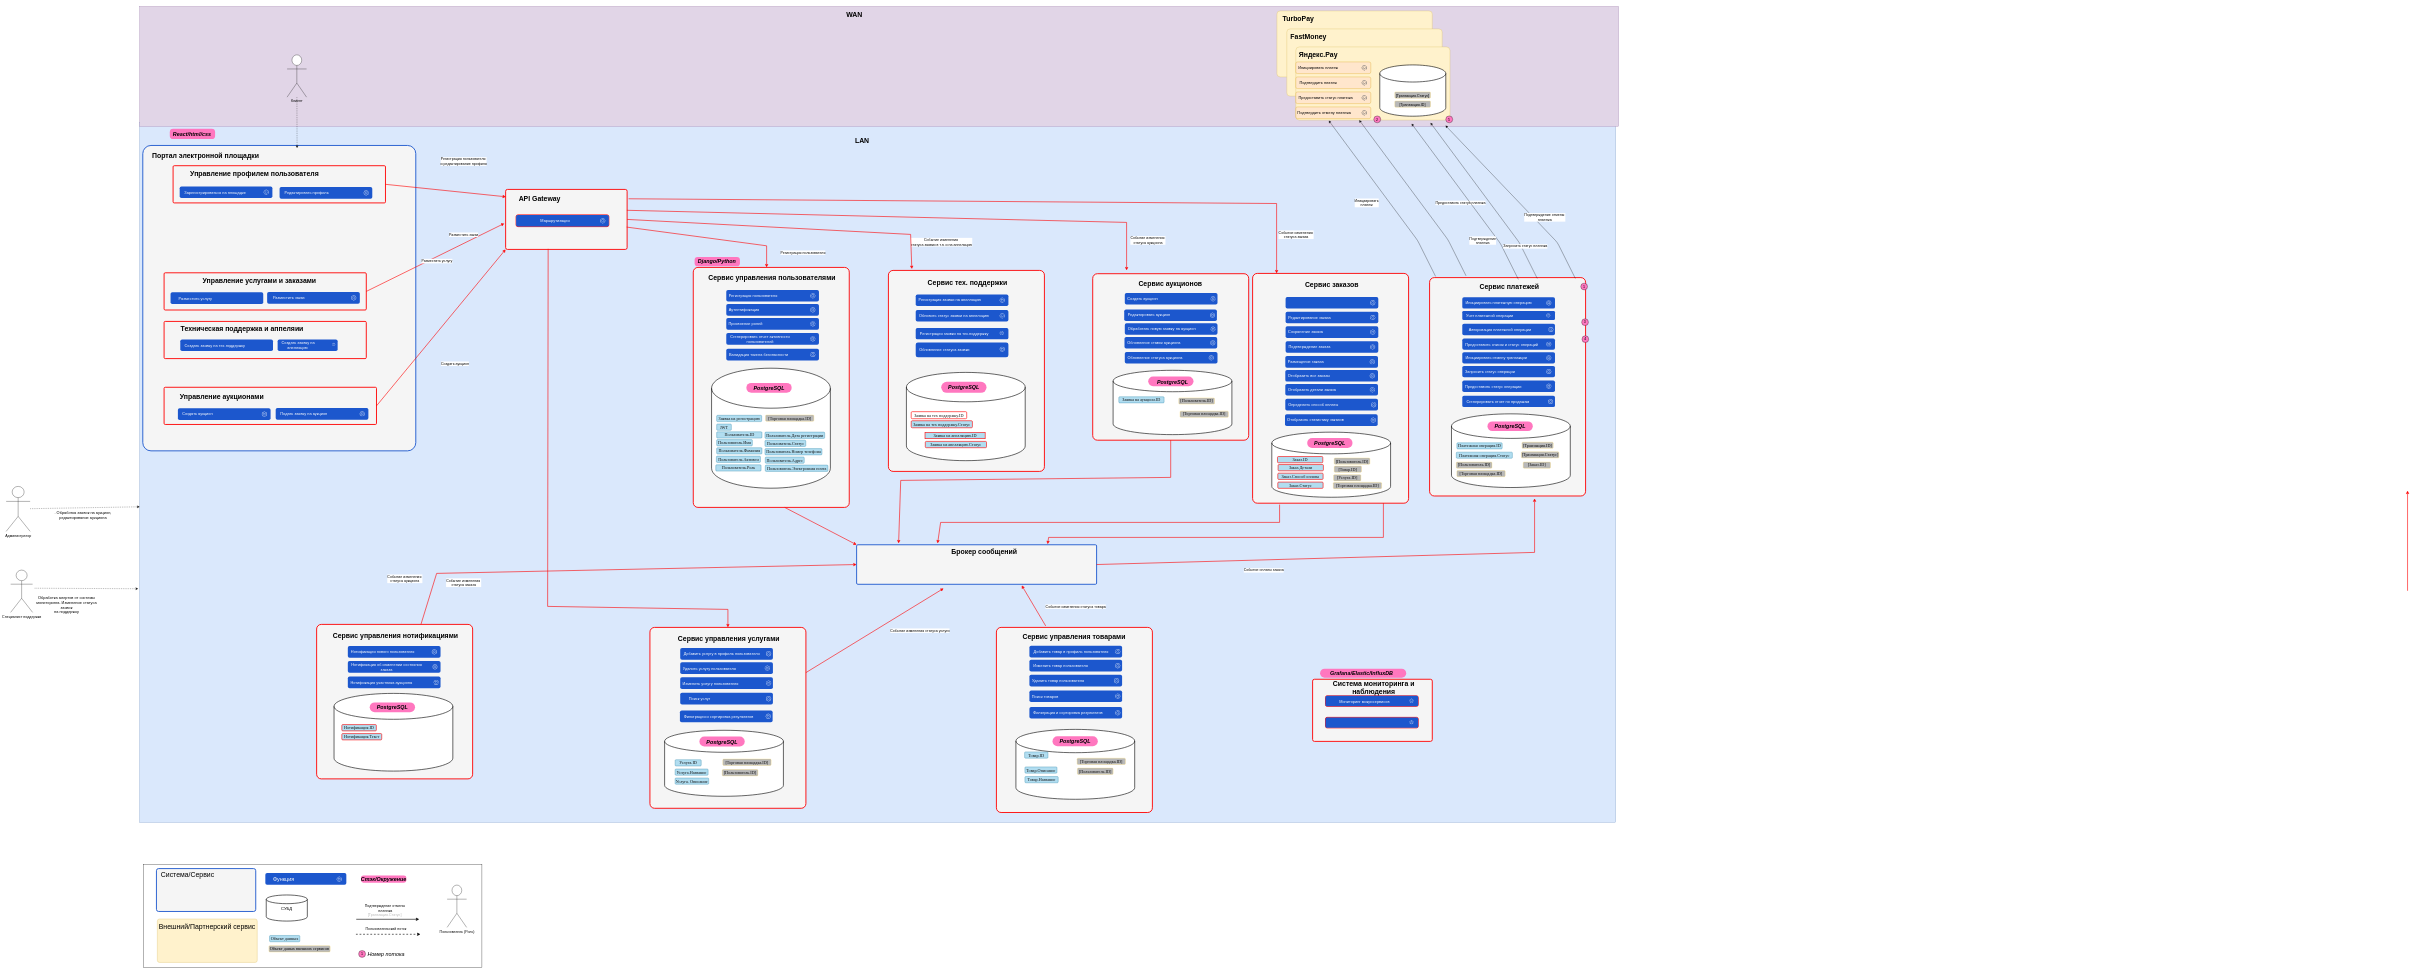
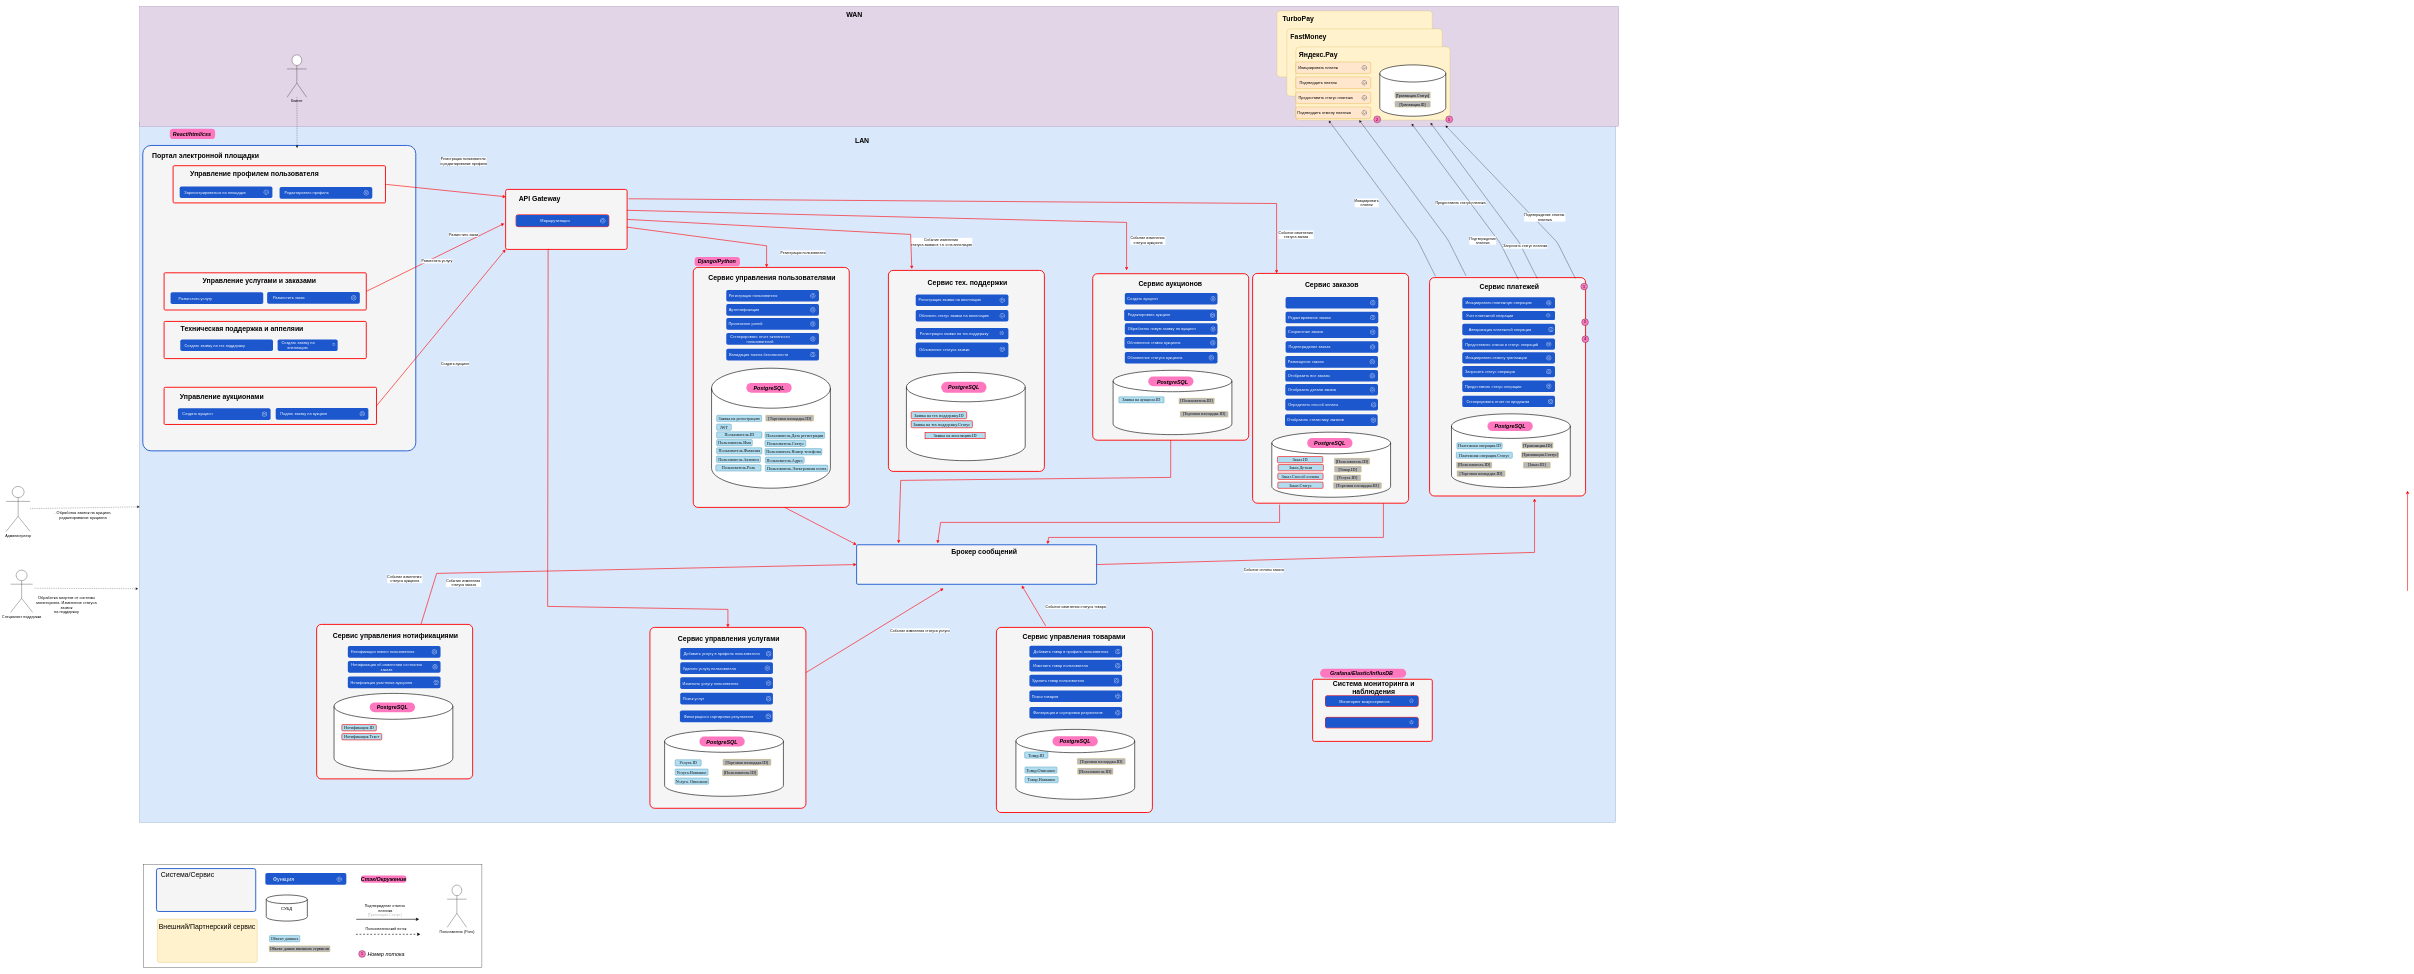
(939, 415) -> (939, 415)
(956, 444) -> none
(700, 698) -> (694, 698)
